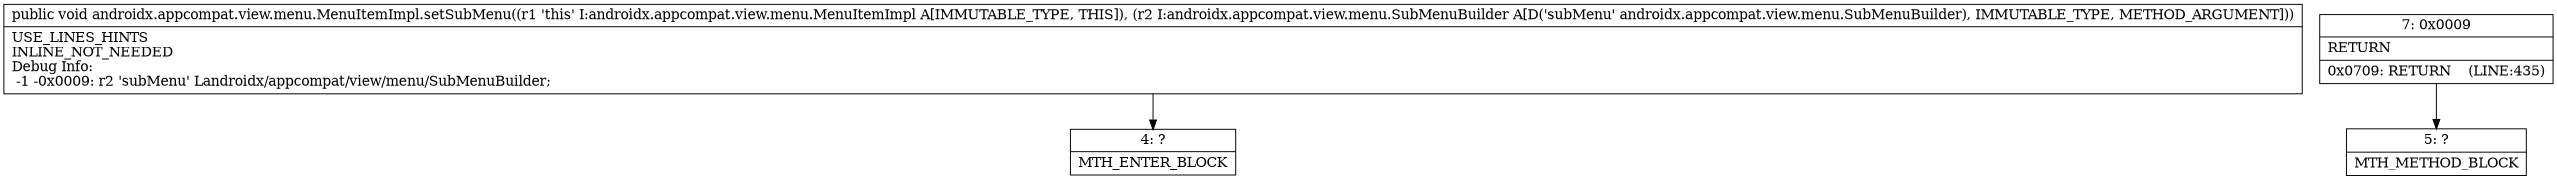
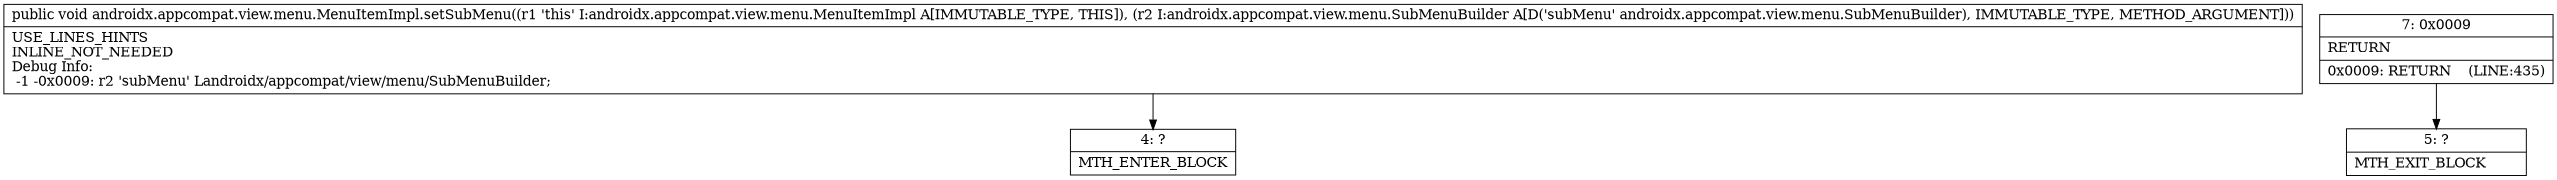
(2436, 71) -> (2436, 71)
(2436, 163) -> (2420, 163)
